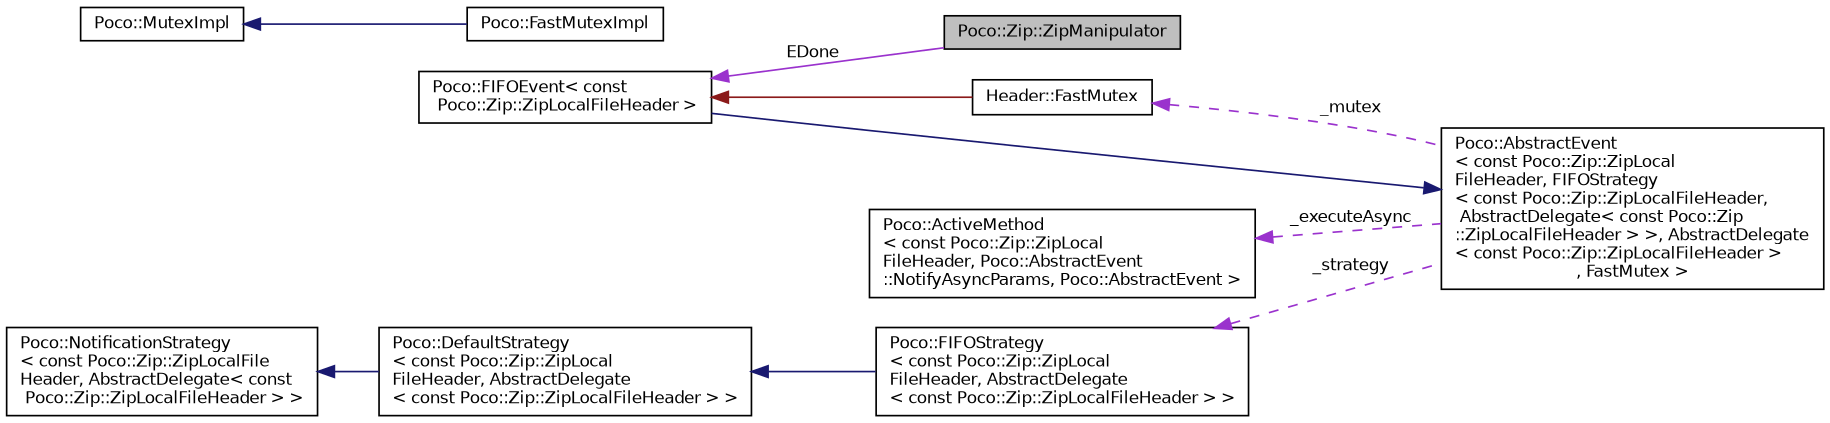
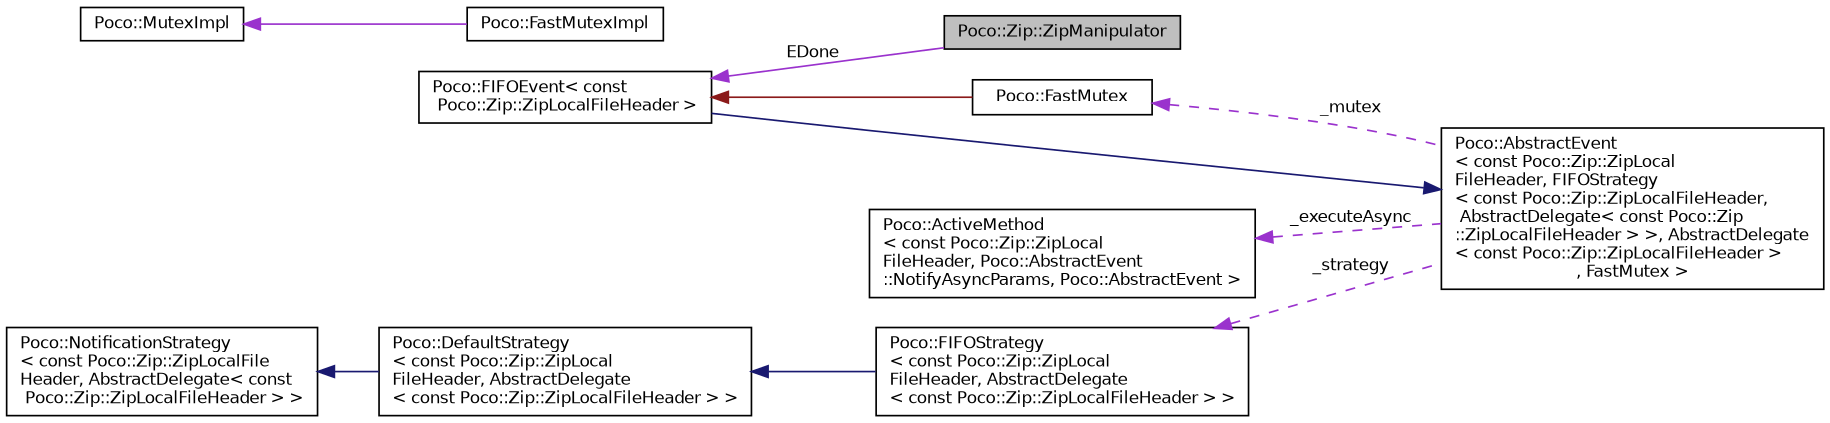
(364, 24) -> (364, 24)
(1062, 97) -> (1062, 97)
